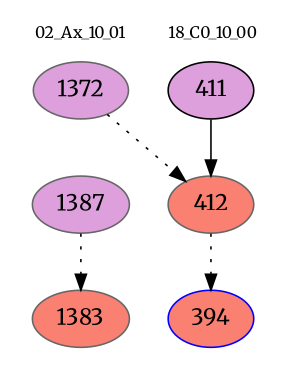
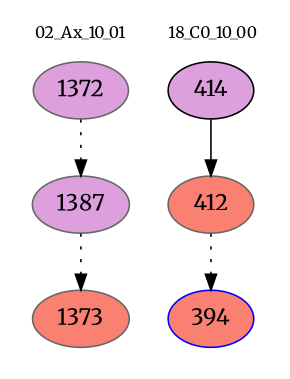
(211, 90) -> (211, 90)
(132, 136) -> (81, 140)
(81, 319) -> (81, 319)
